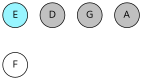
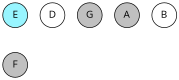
(52, 15) -> (52, 15)
none -> (164, 15)
(15, 65) -> (15, 65)
